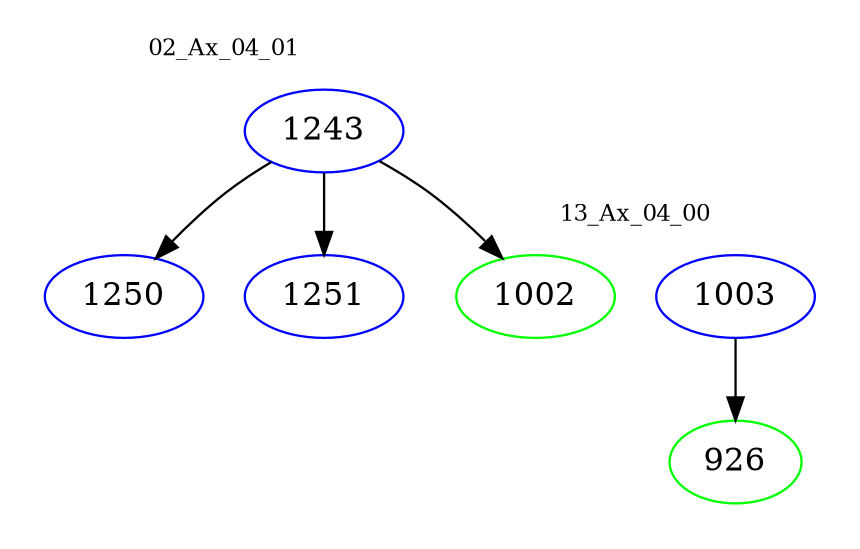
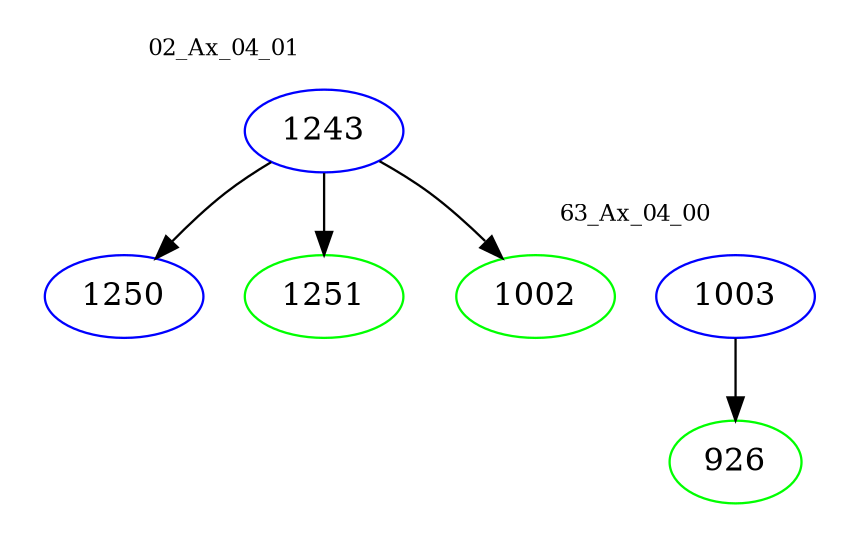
(636, 215) -> (636, 215)
(324, 297) -> (324, 297)
